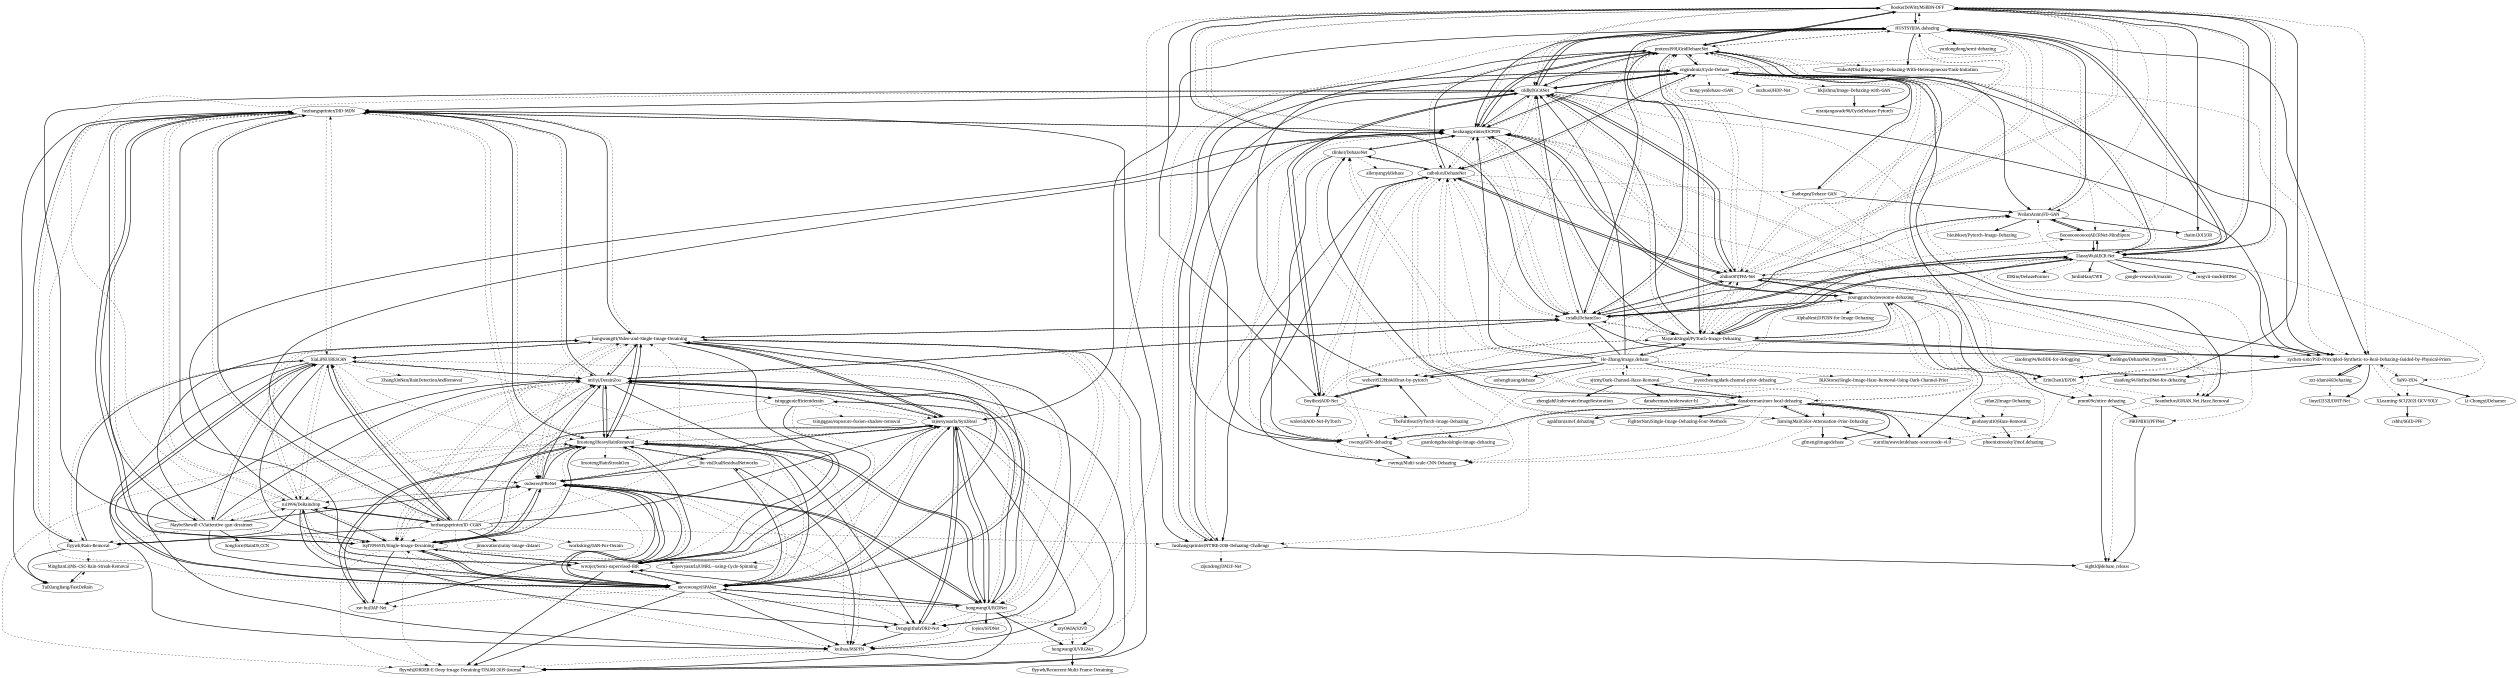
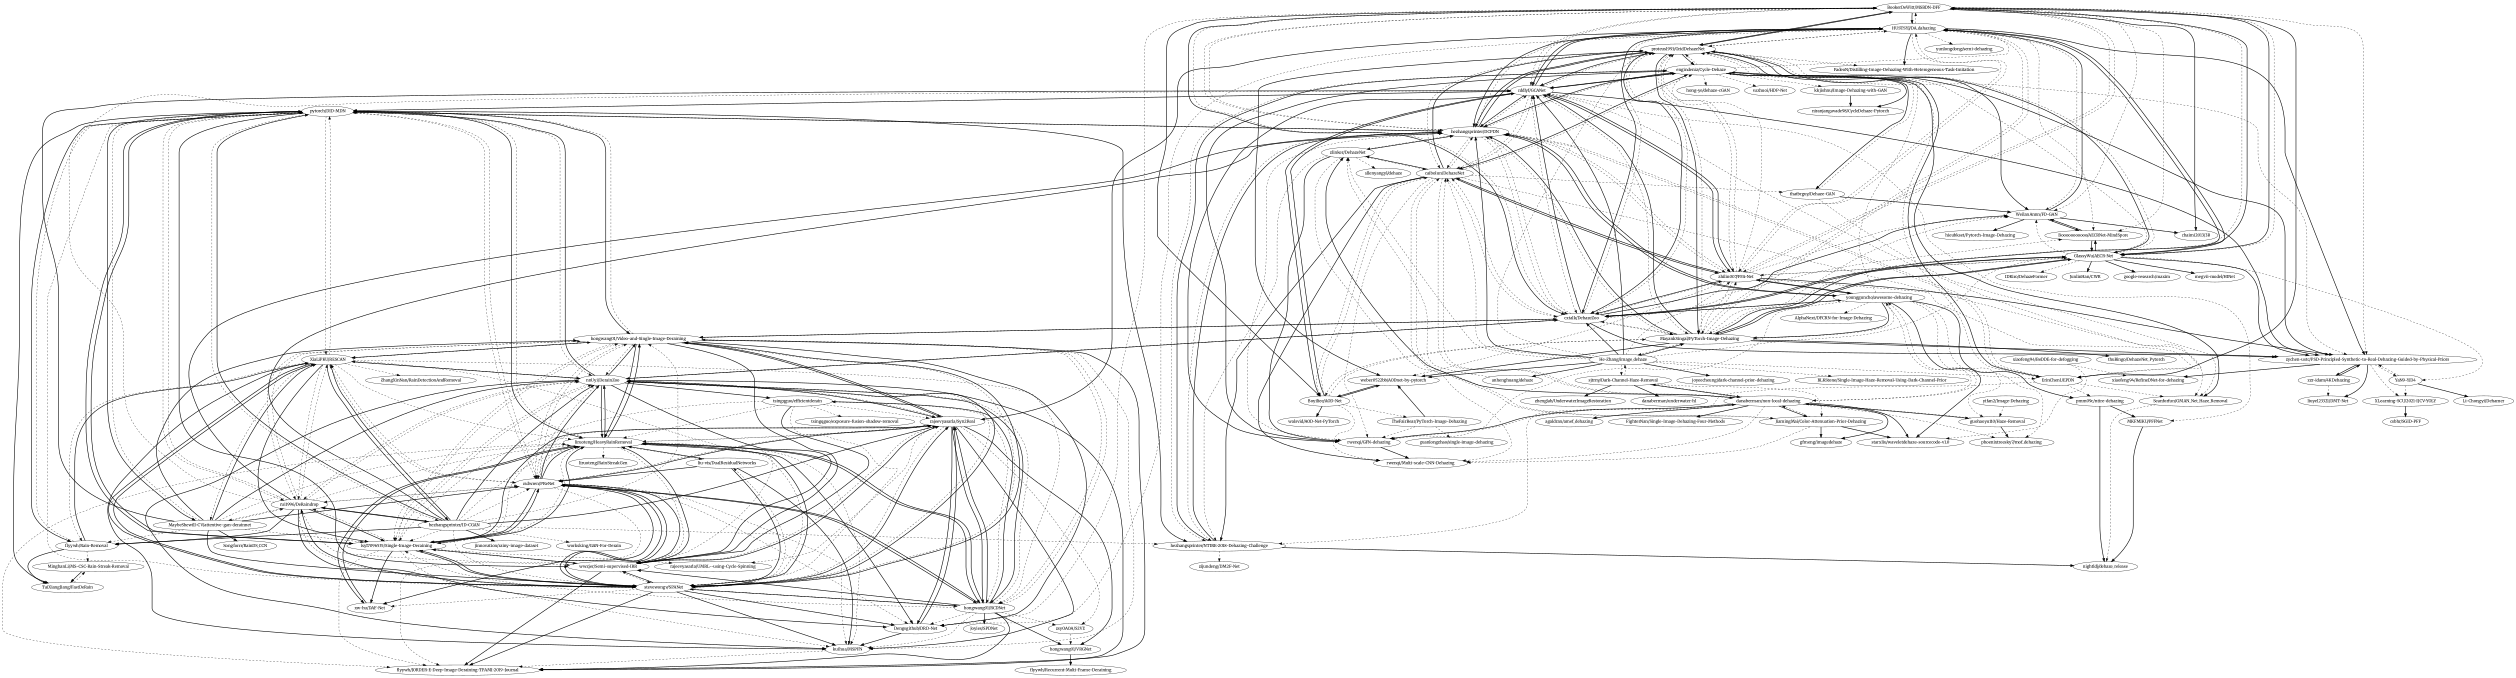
(329, 111) -> (328, 111)
